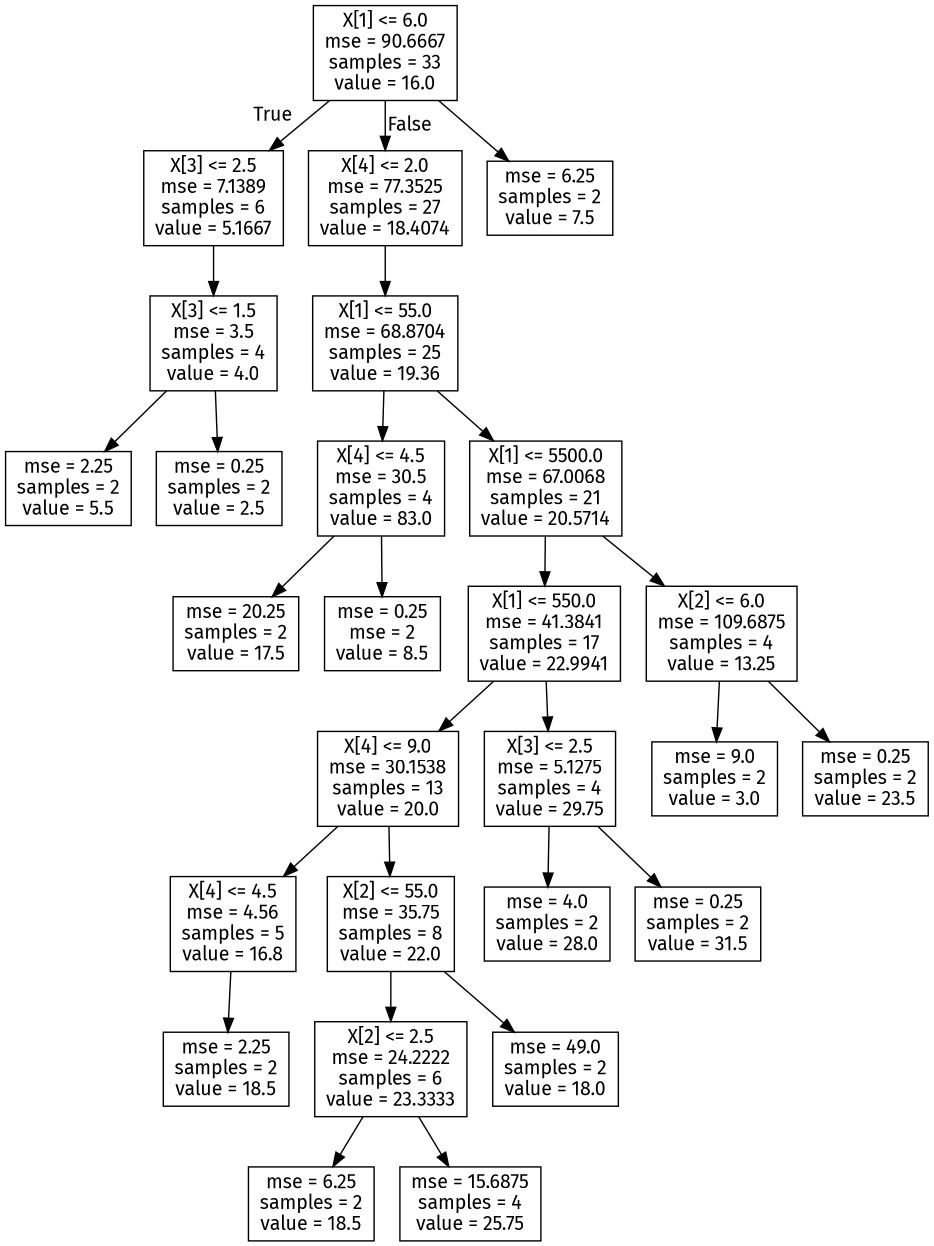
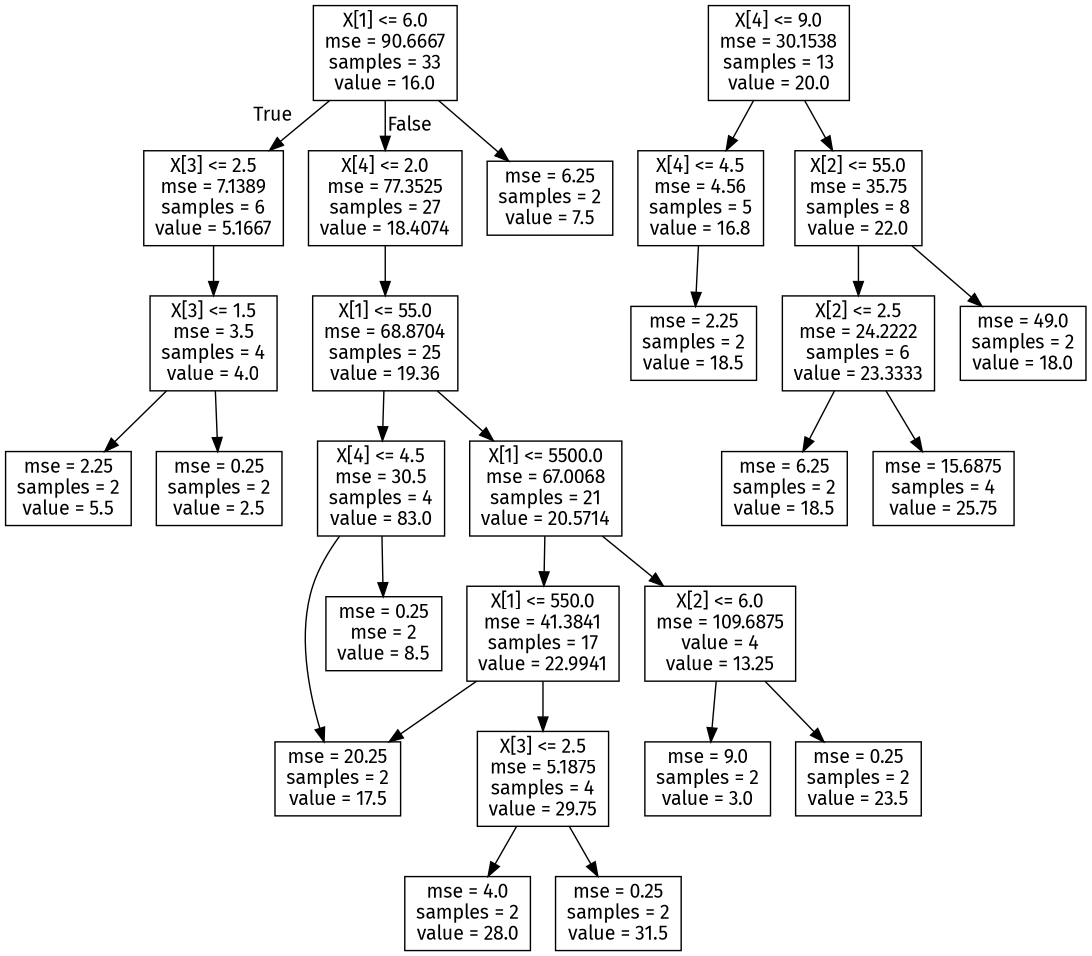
(722, 634) -> (720, 634)
(472, 701) -> (438, 708)
(550, 779) -> (543, 779)
